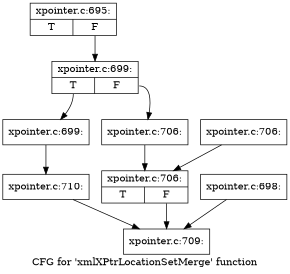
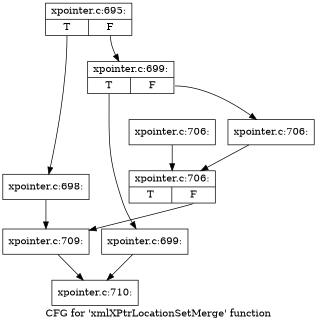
none -> (62, 102)
(103, 213) -> (68, 265)
